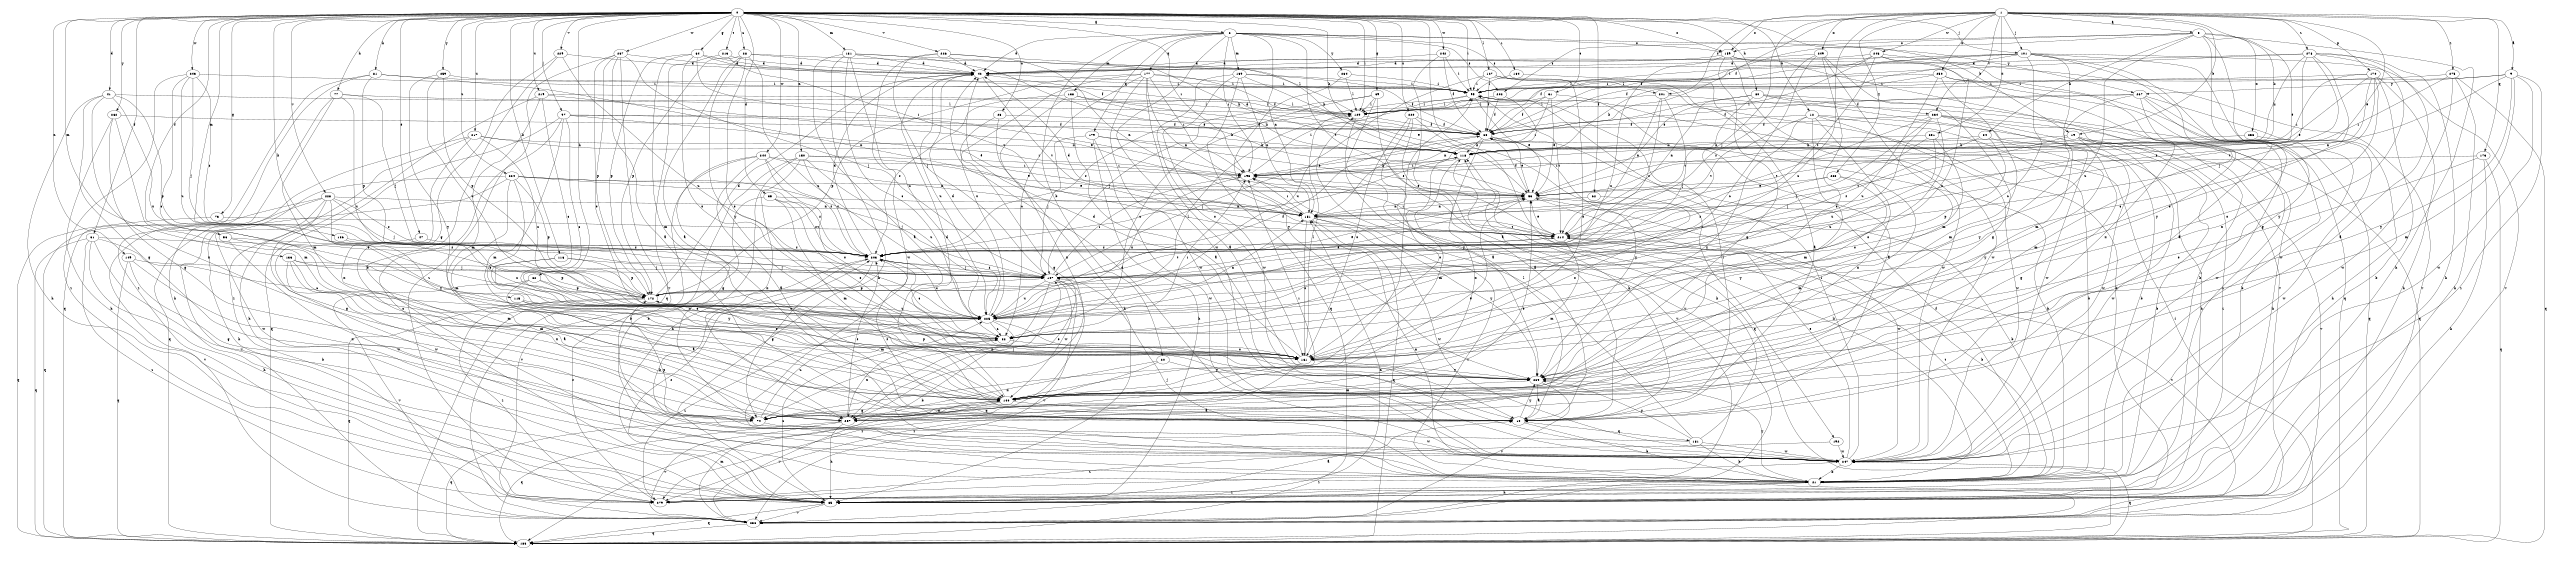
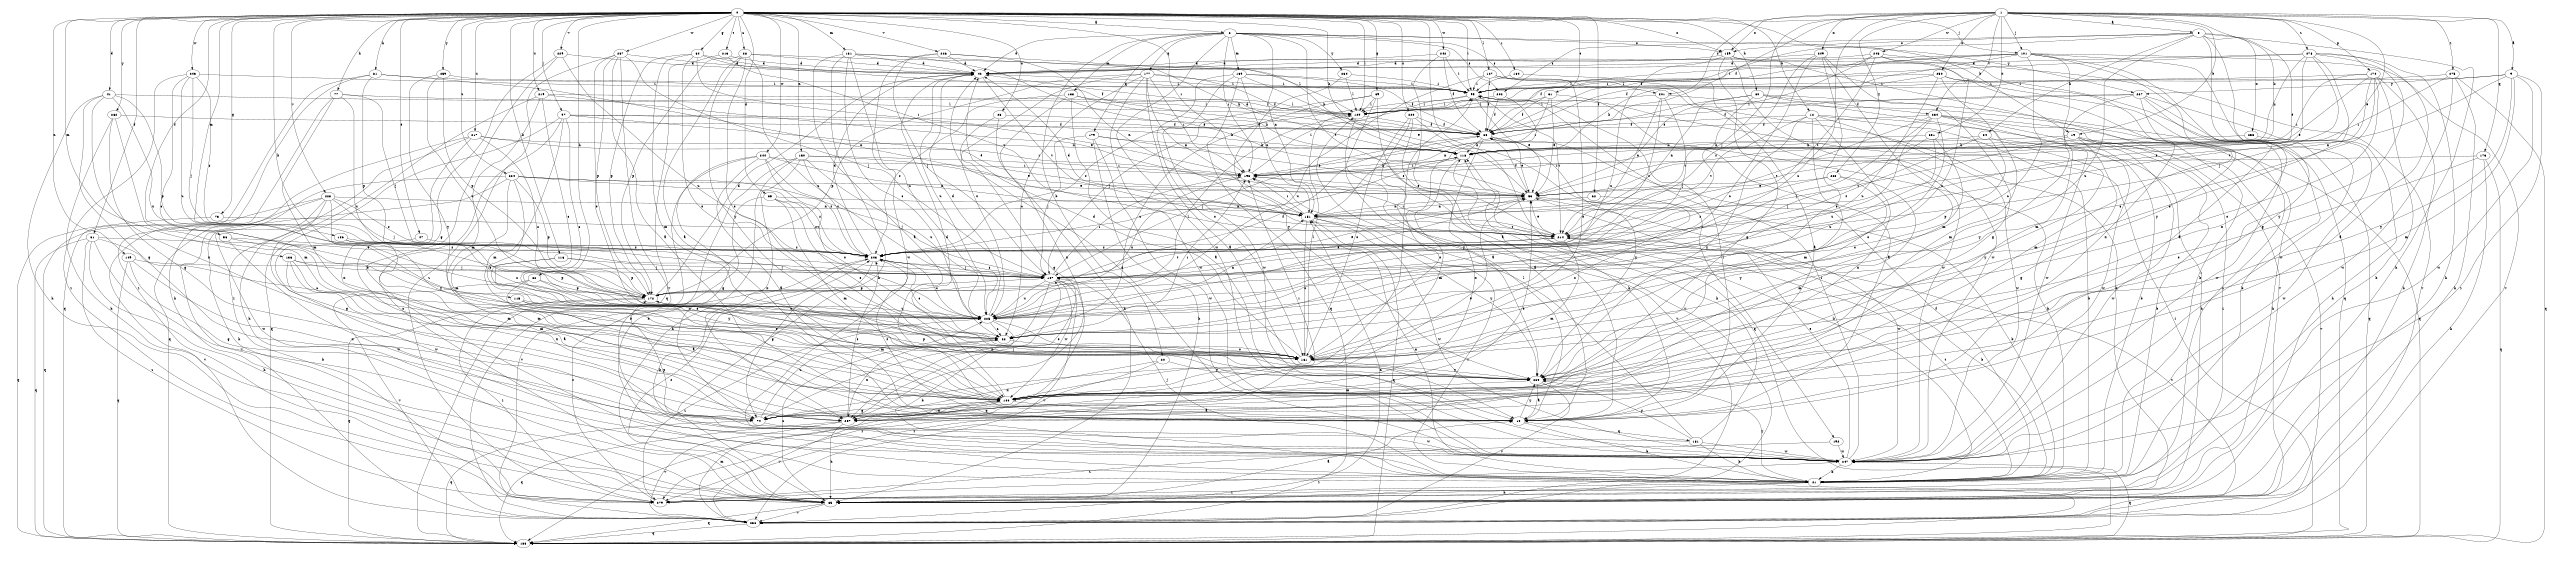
none -> (621, 335)
